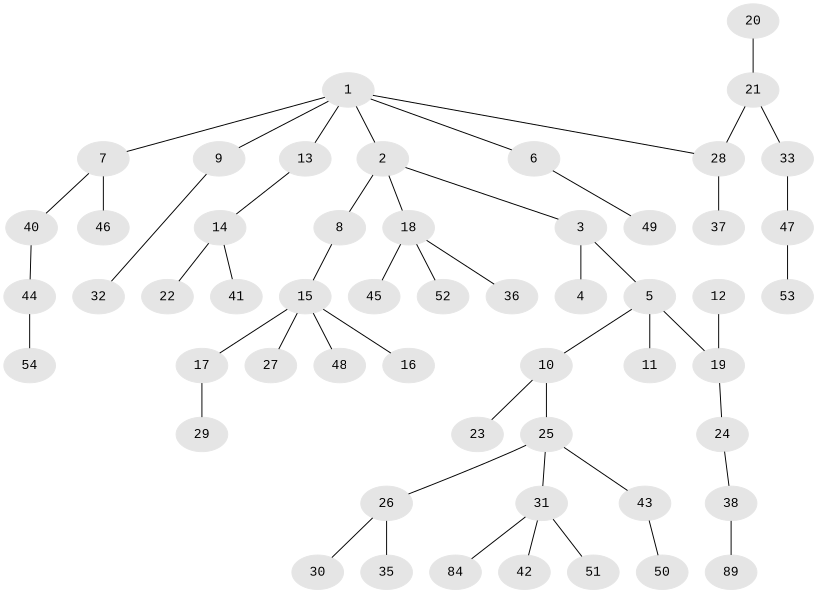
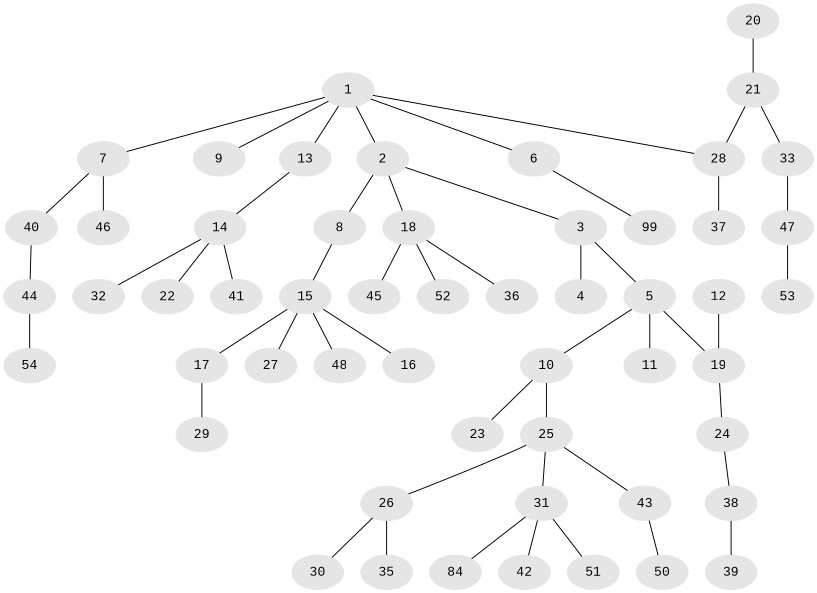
(159, 228) -> (159, 262)
(650, 228) -> (650, 228)
(731, 572) -> (731, 572)
